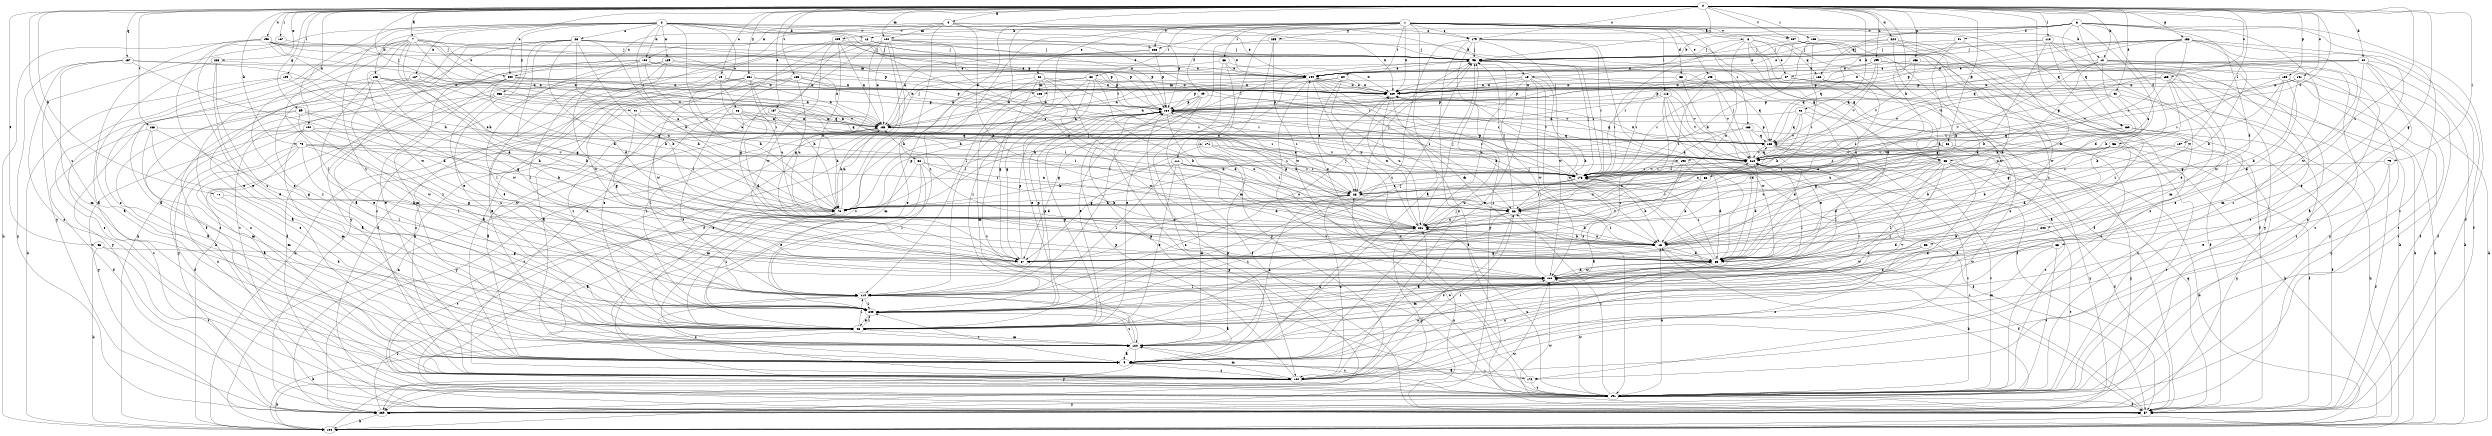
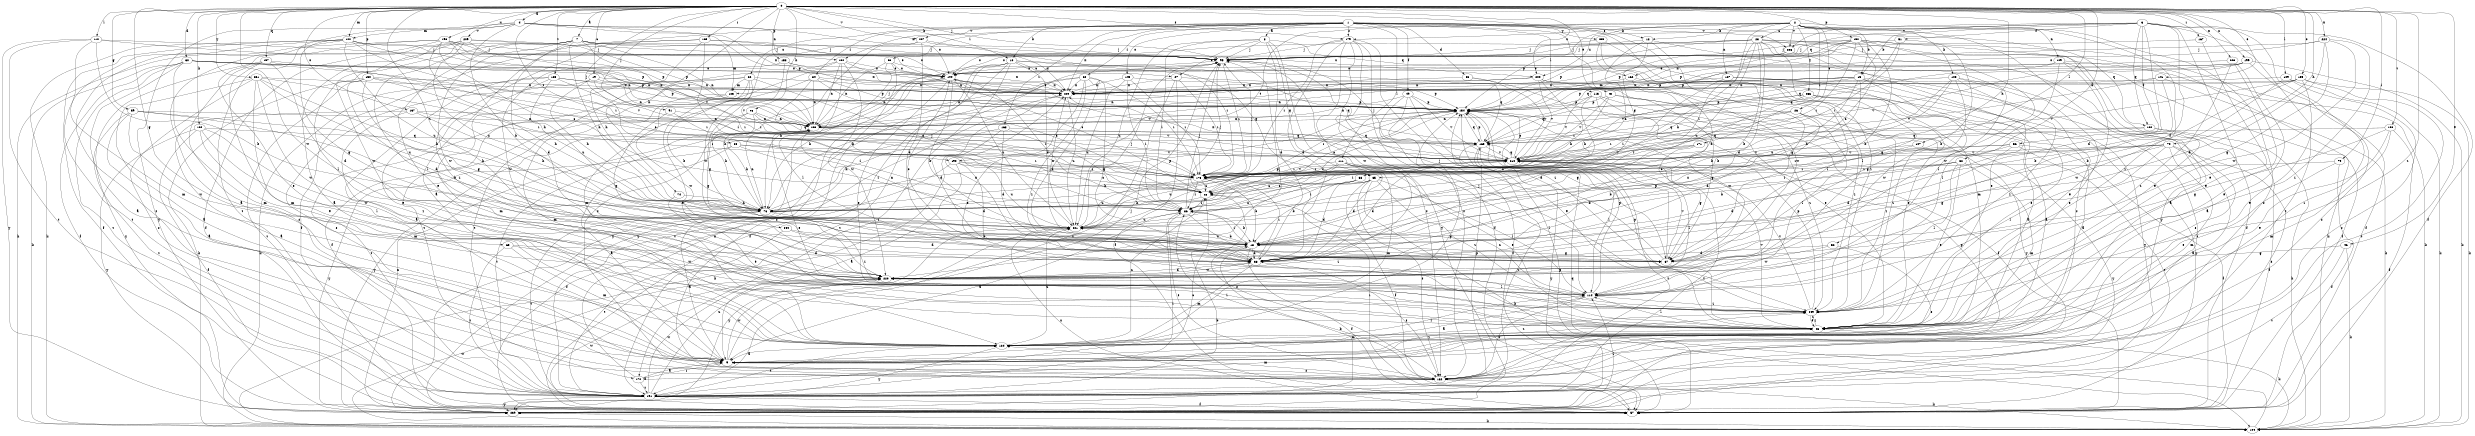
(1124, 142) -> (801, 128)
(1764, 172) -> none
(1809, 197) -> none
(1205, 294) -> (480, 148)
